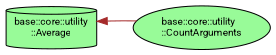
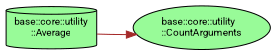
(122, 21) -> (112, 34)
